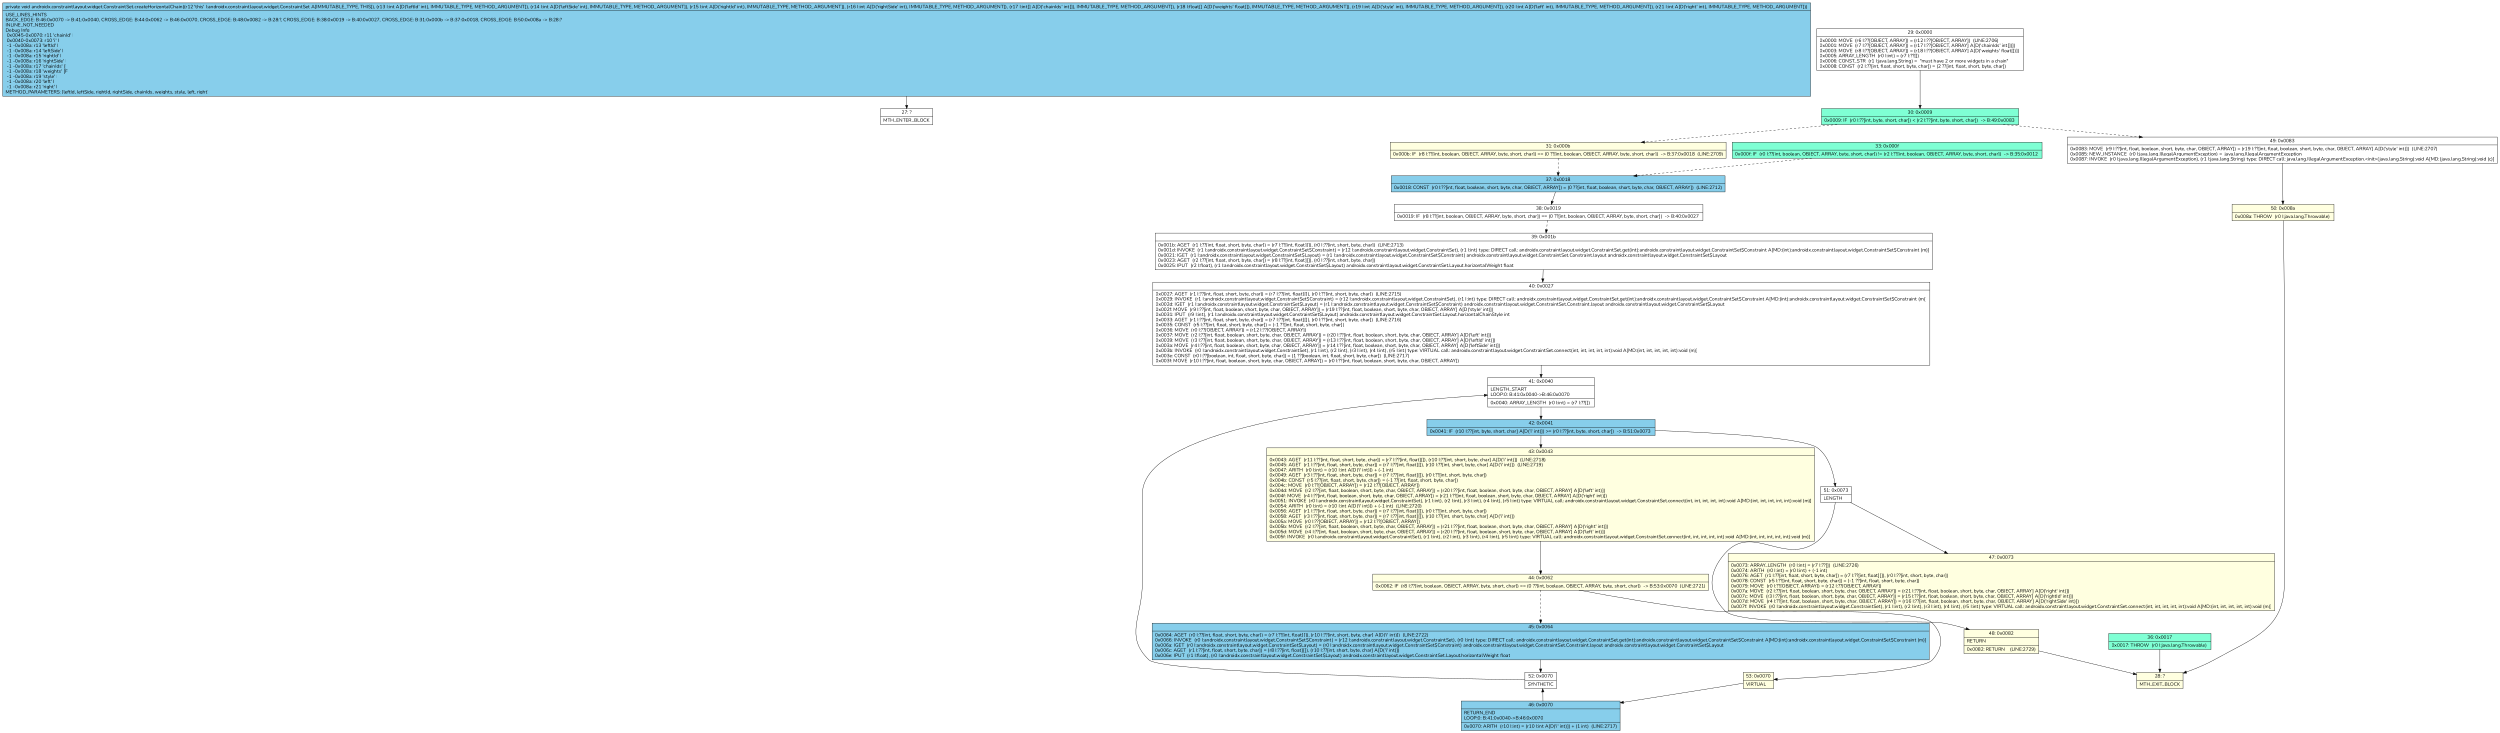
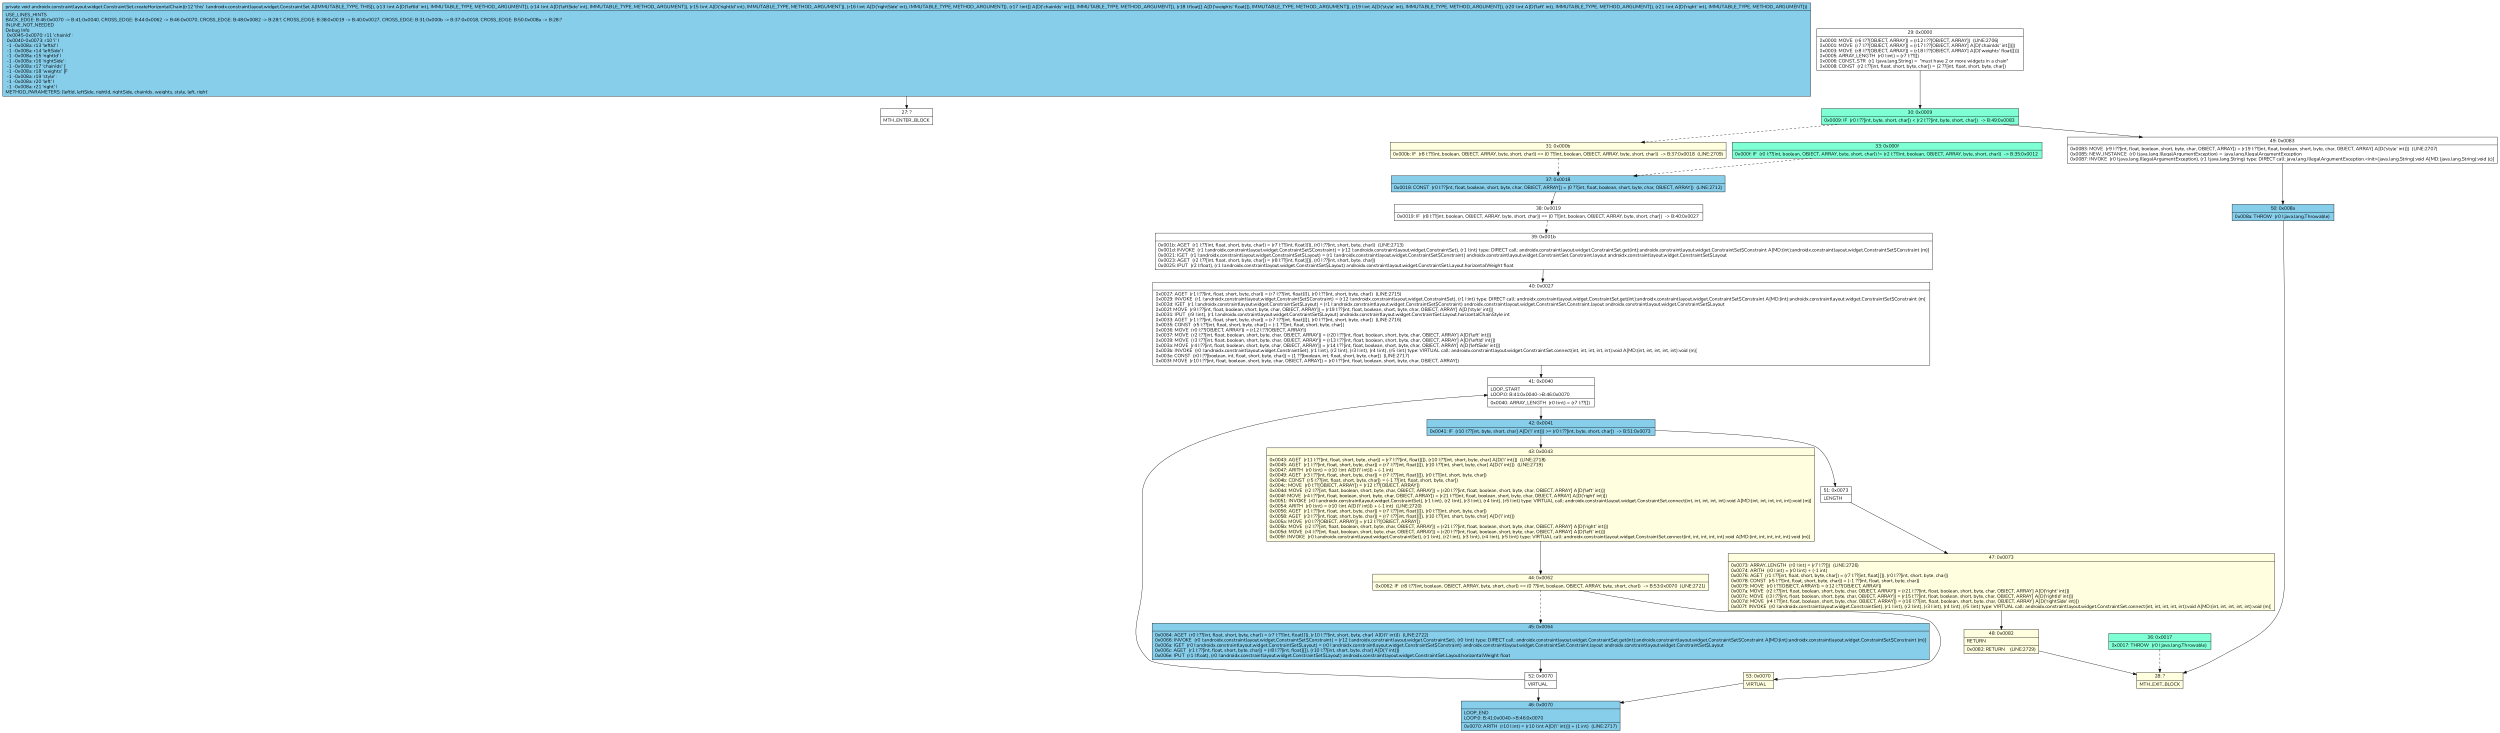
(2071, 131) -> (2071, 131)
(2283, 213) -> (2283, 213)
(1509, 389) -> (1505, 389)
(1742, 617) -> (2001, 618)
(2160, 659) -> (2160, 659)
(1541, 684) -> (1538, 684)
(1543, 697) -> (1538, 693)
(1480, 713) -> (1477, 713)
